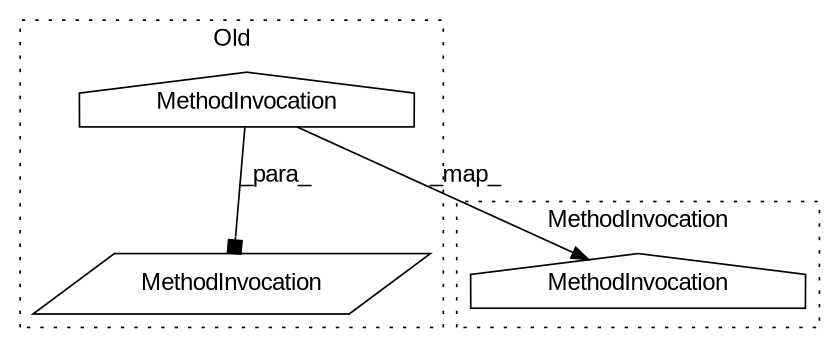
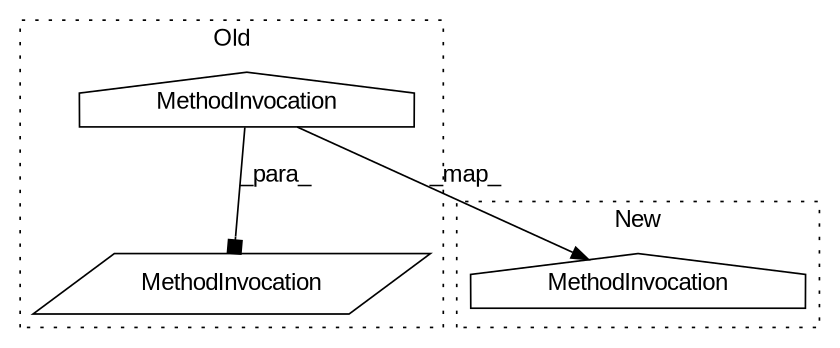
(638, 221) -> (638, 221)
